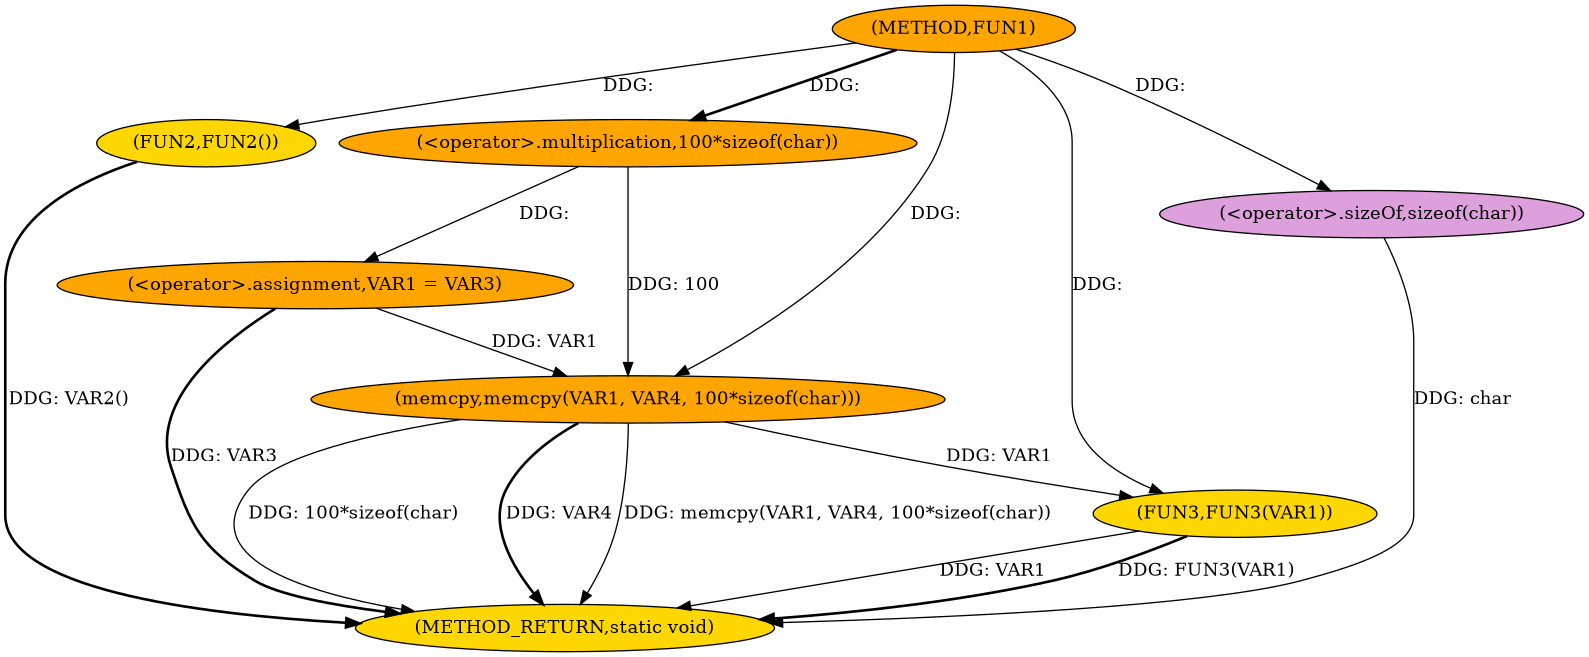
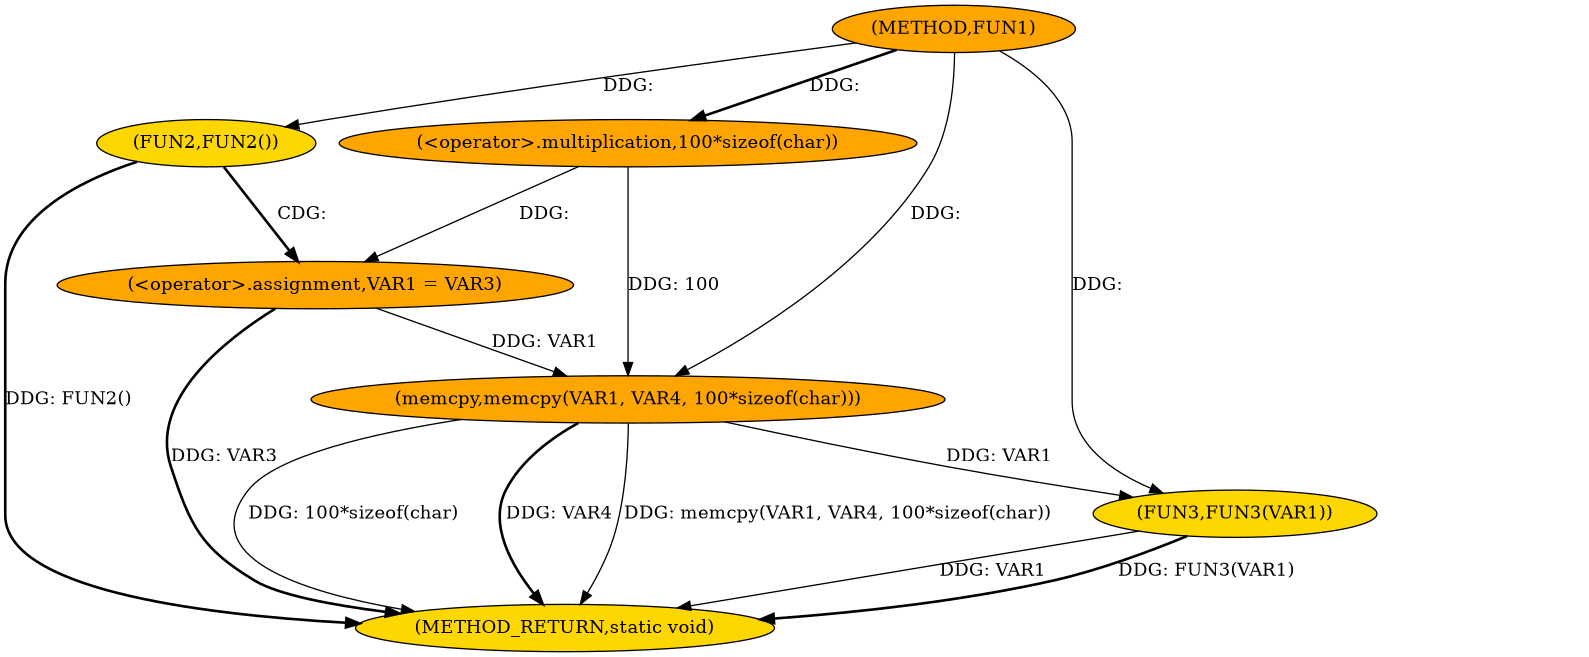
none -> (257, 209)
(1372, 214) -> none
(69, 399) -> (69, 399)
